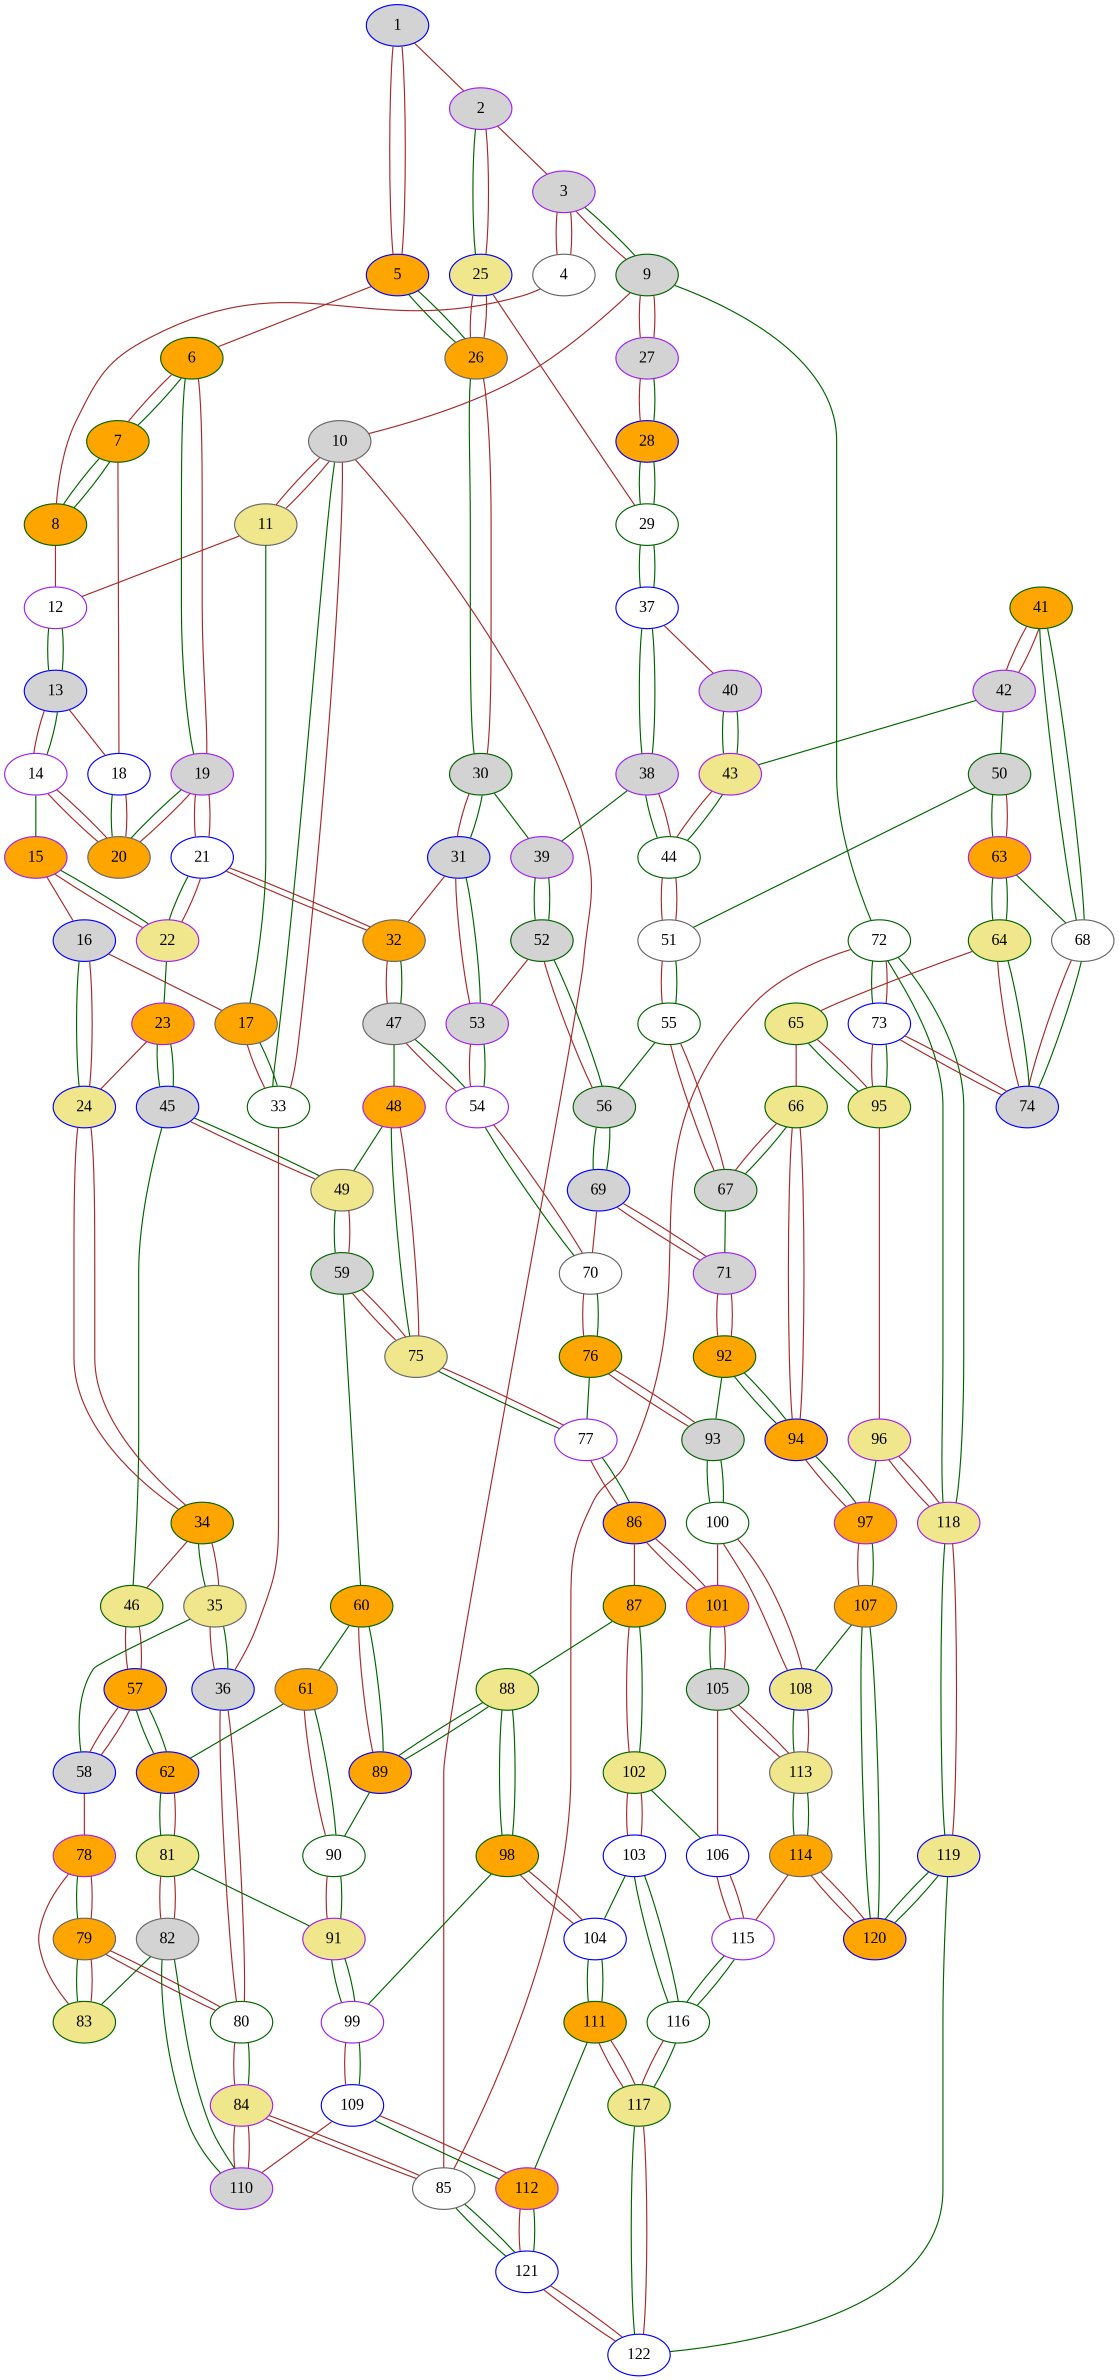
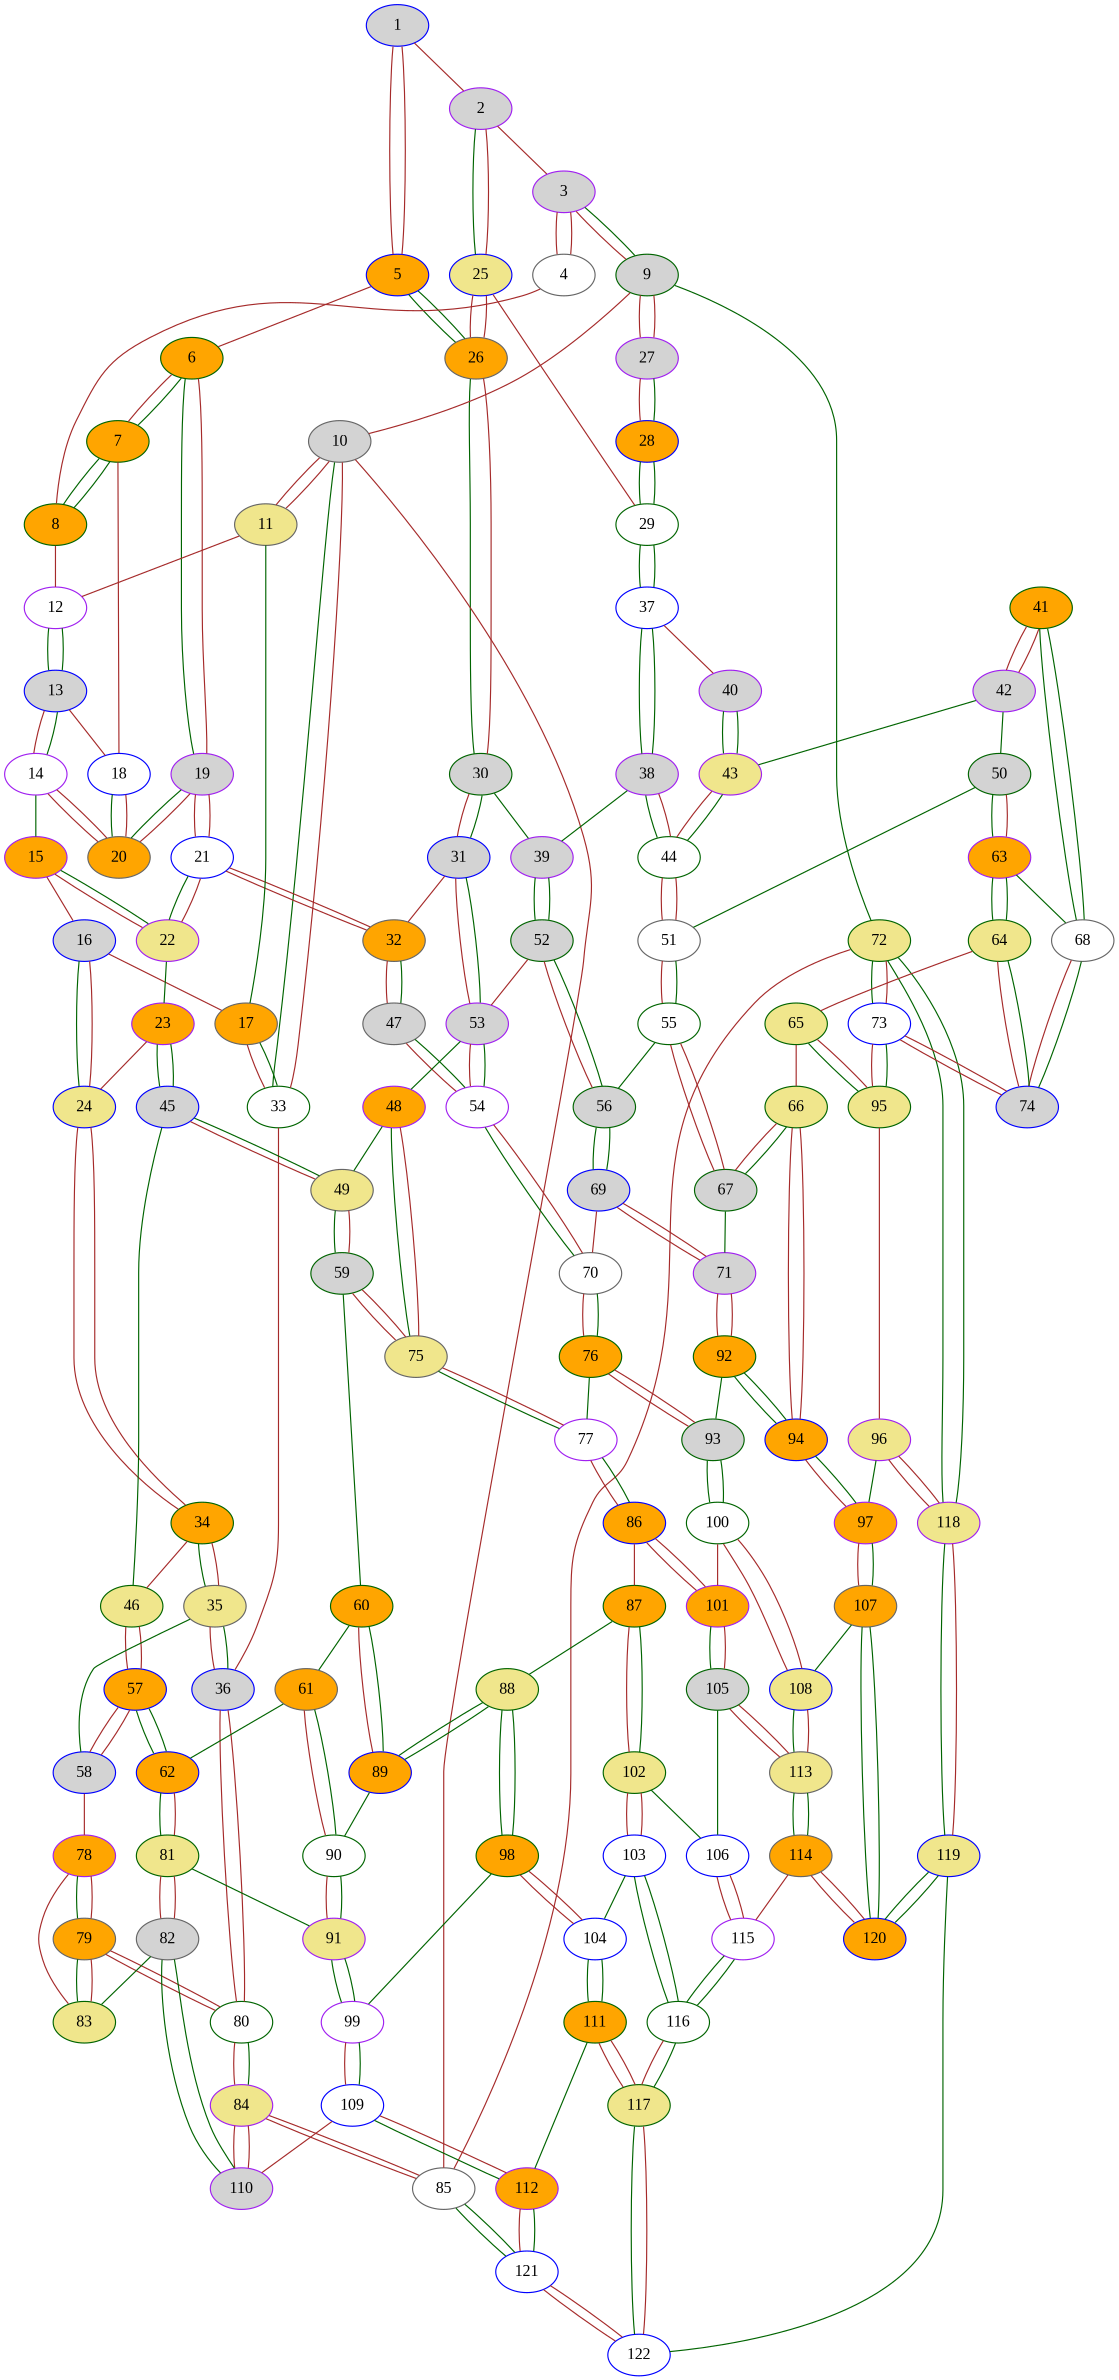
(879, 941) -> (879, 941)
(394, 1066) -> (446, 1056)
(718, 1773) -> (718, 1773)
